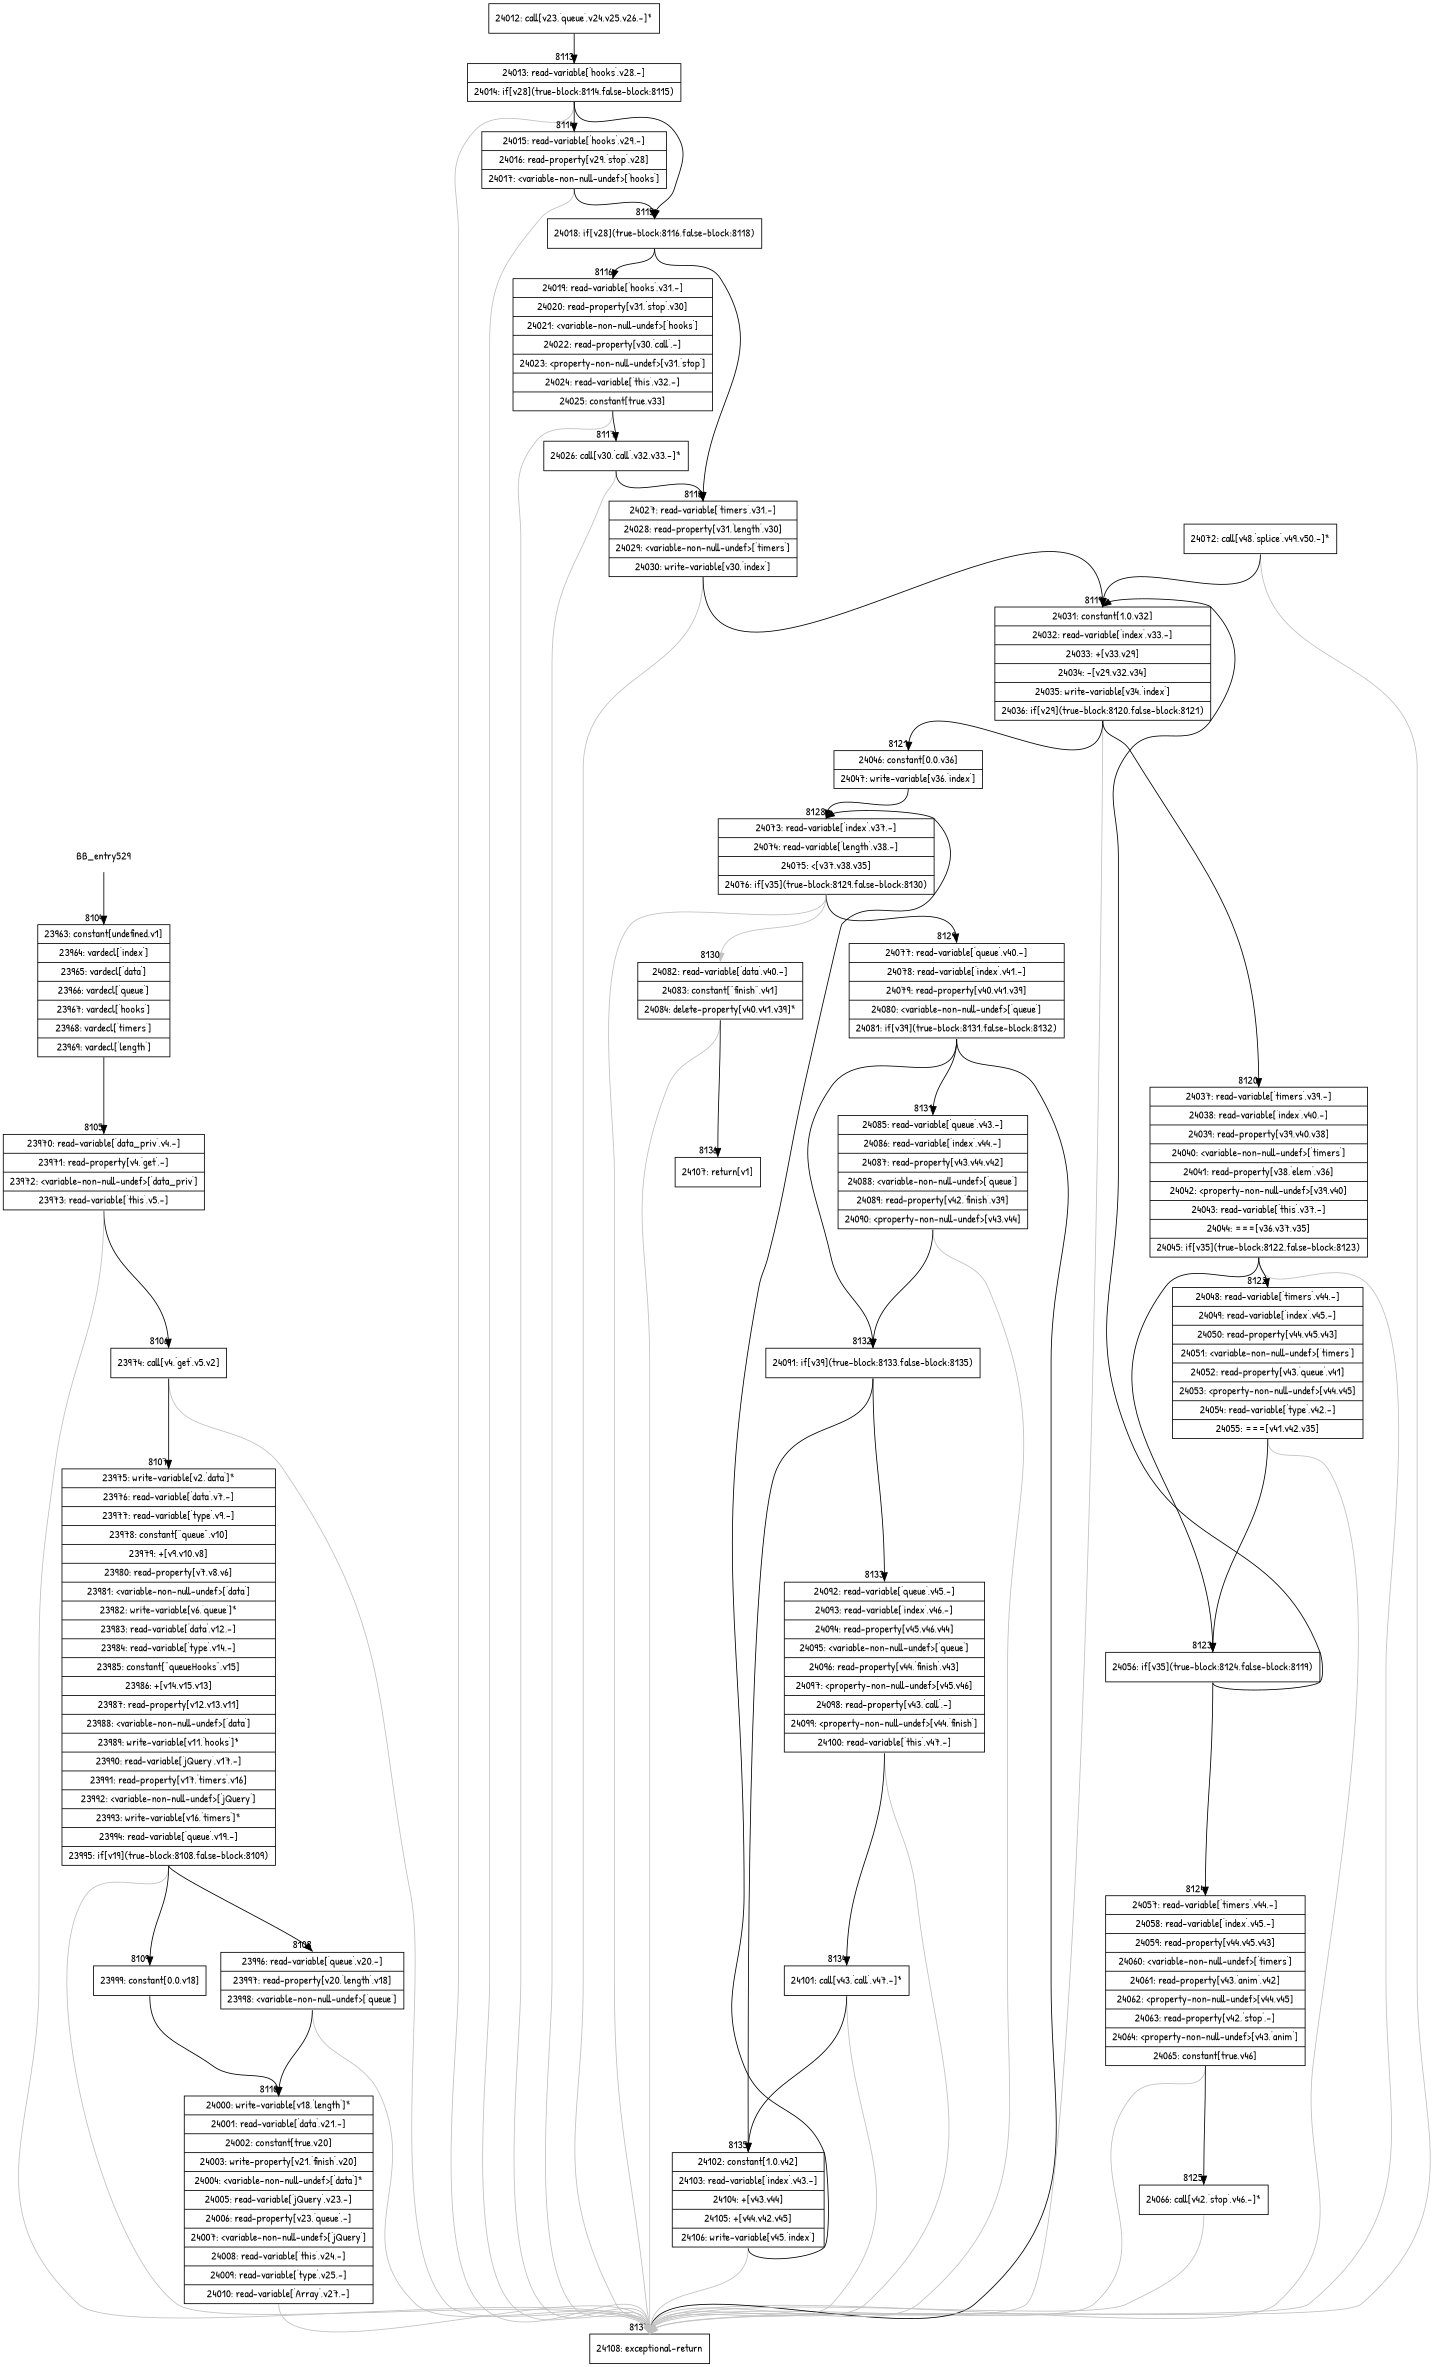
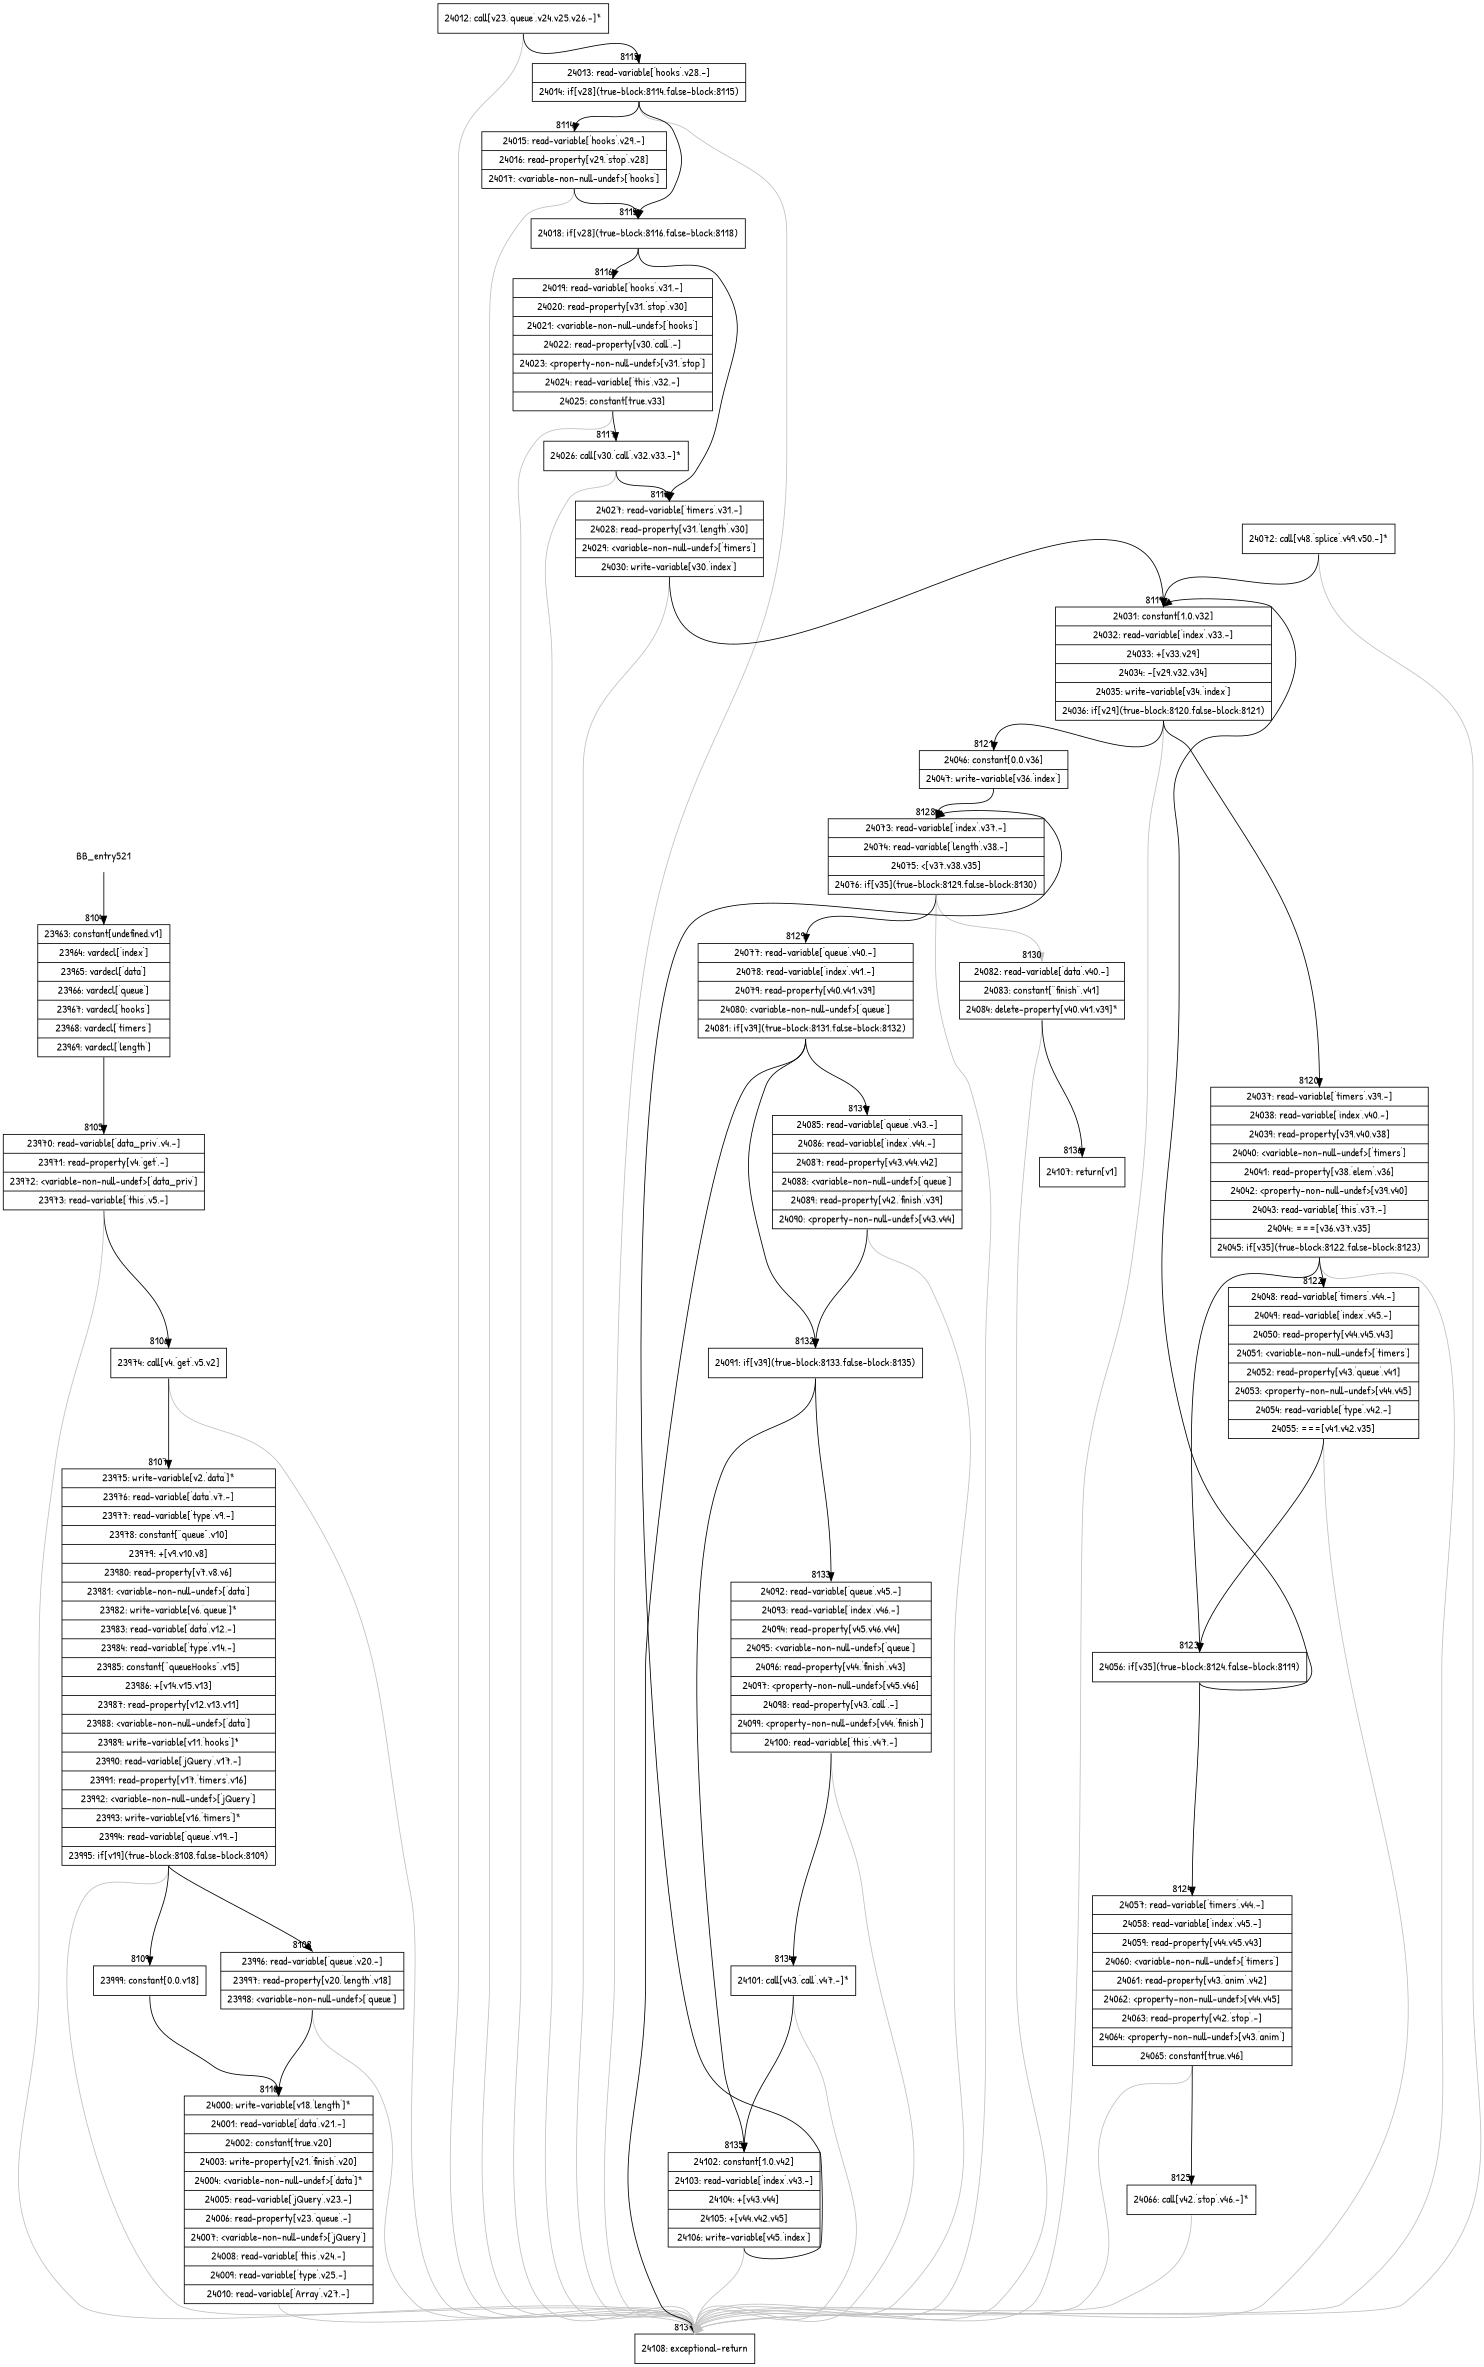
(104, 857) -> (104, 857)
none -> (458, 1271)
